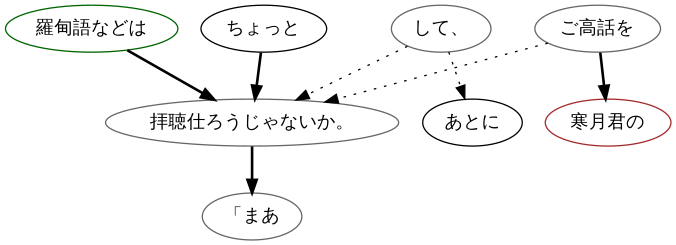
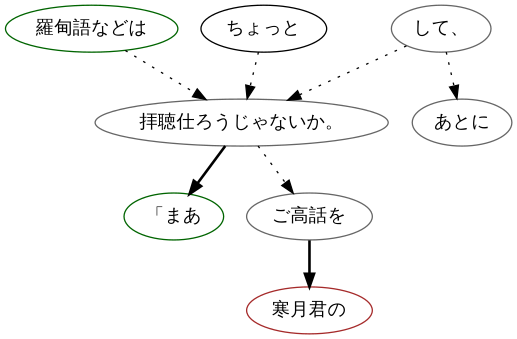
(259, 69) -> (254, 69)
(443, 71) -> (272, 164)
(165, 72) -> (160, 72)
(472, 123) -> (462, 123)
(252, 216) -> (174, 216)
